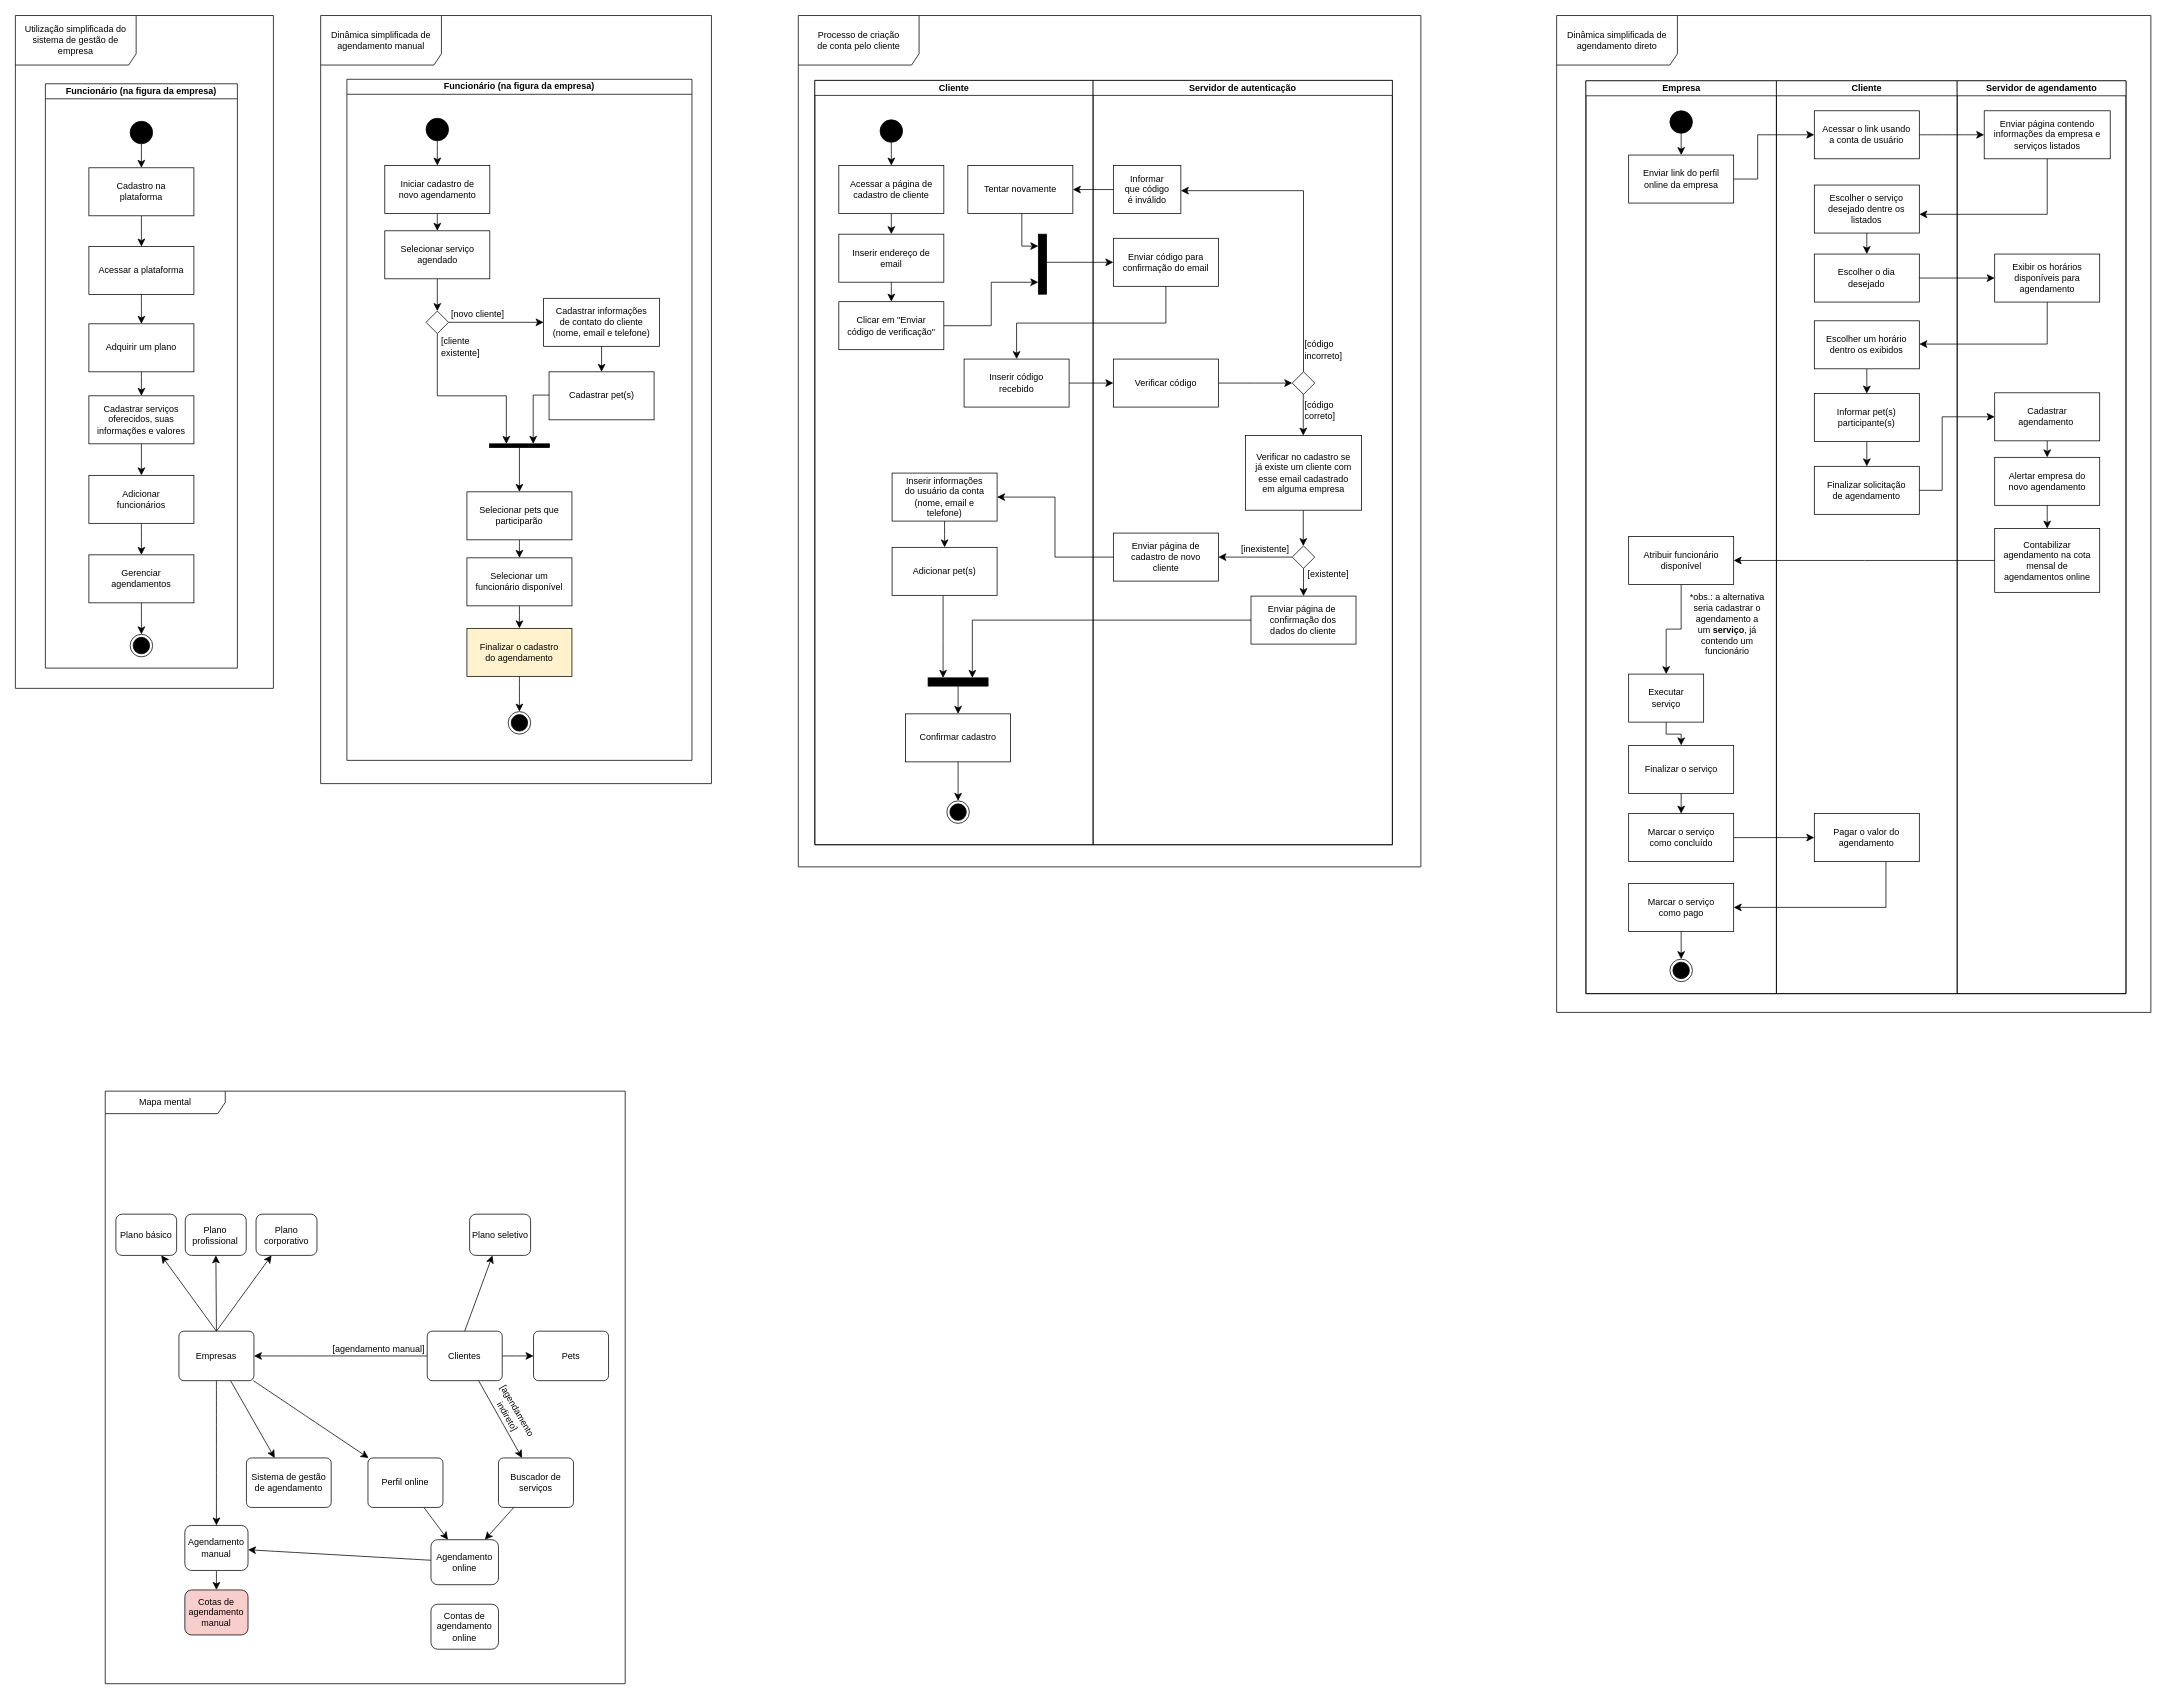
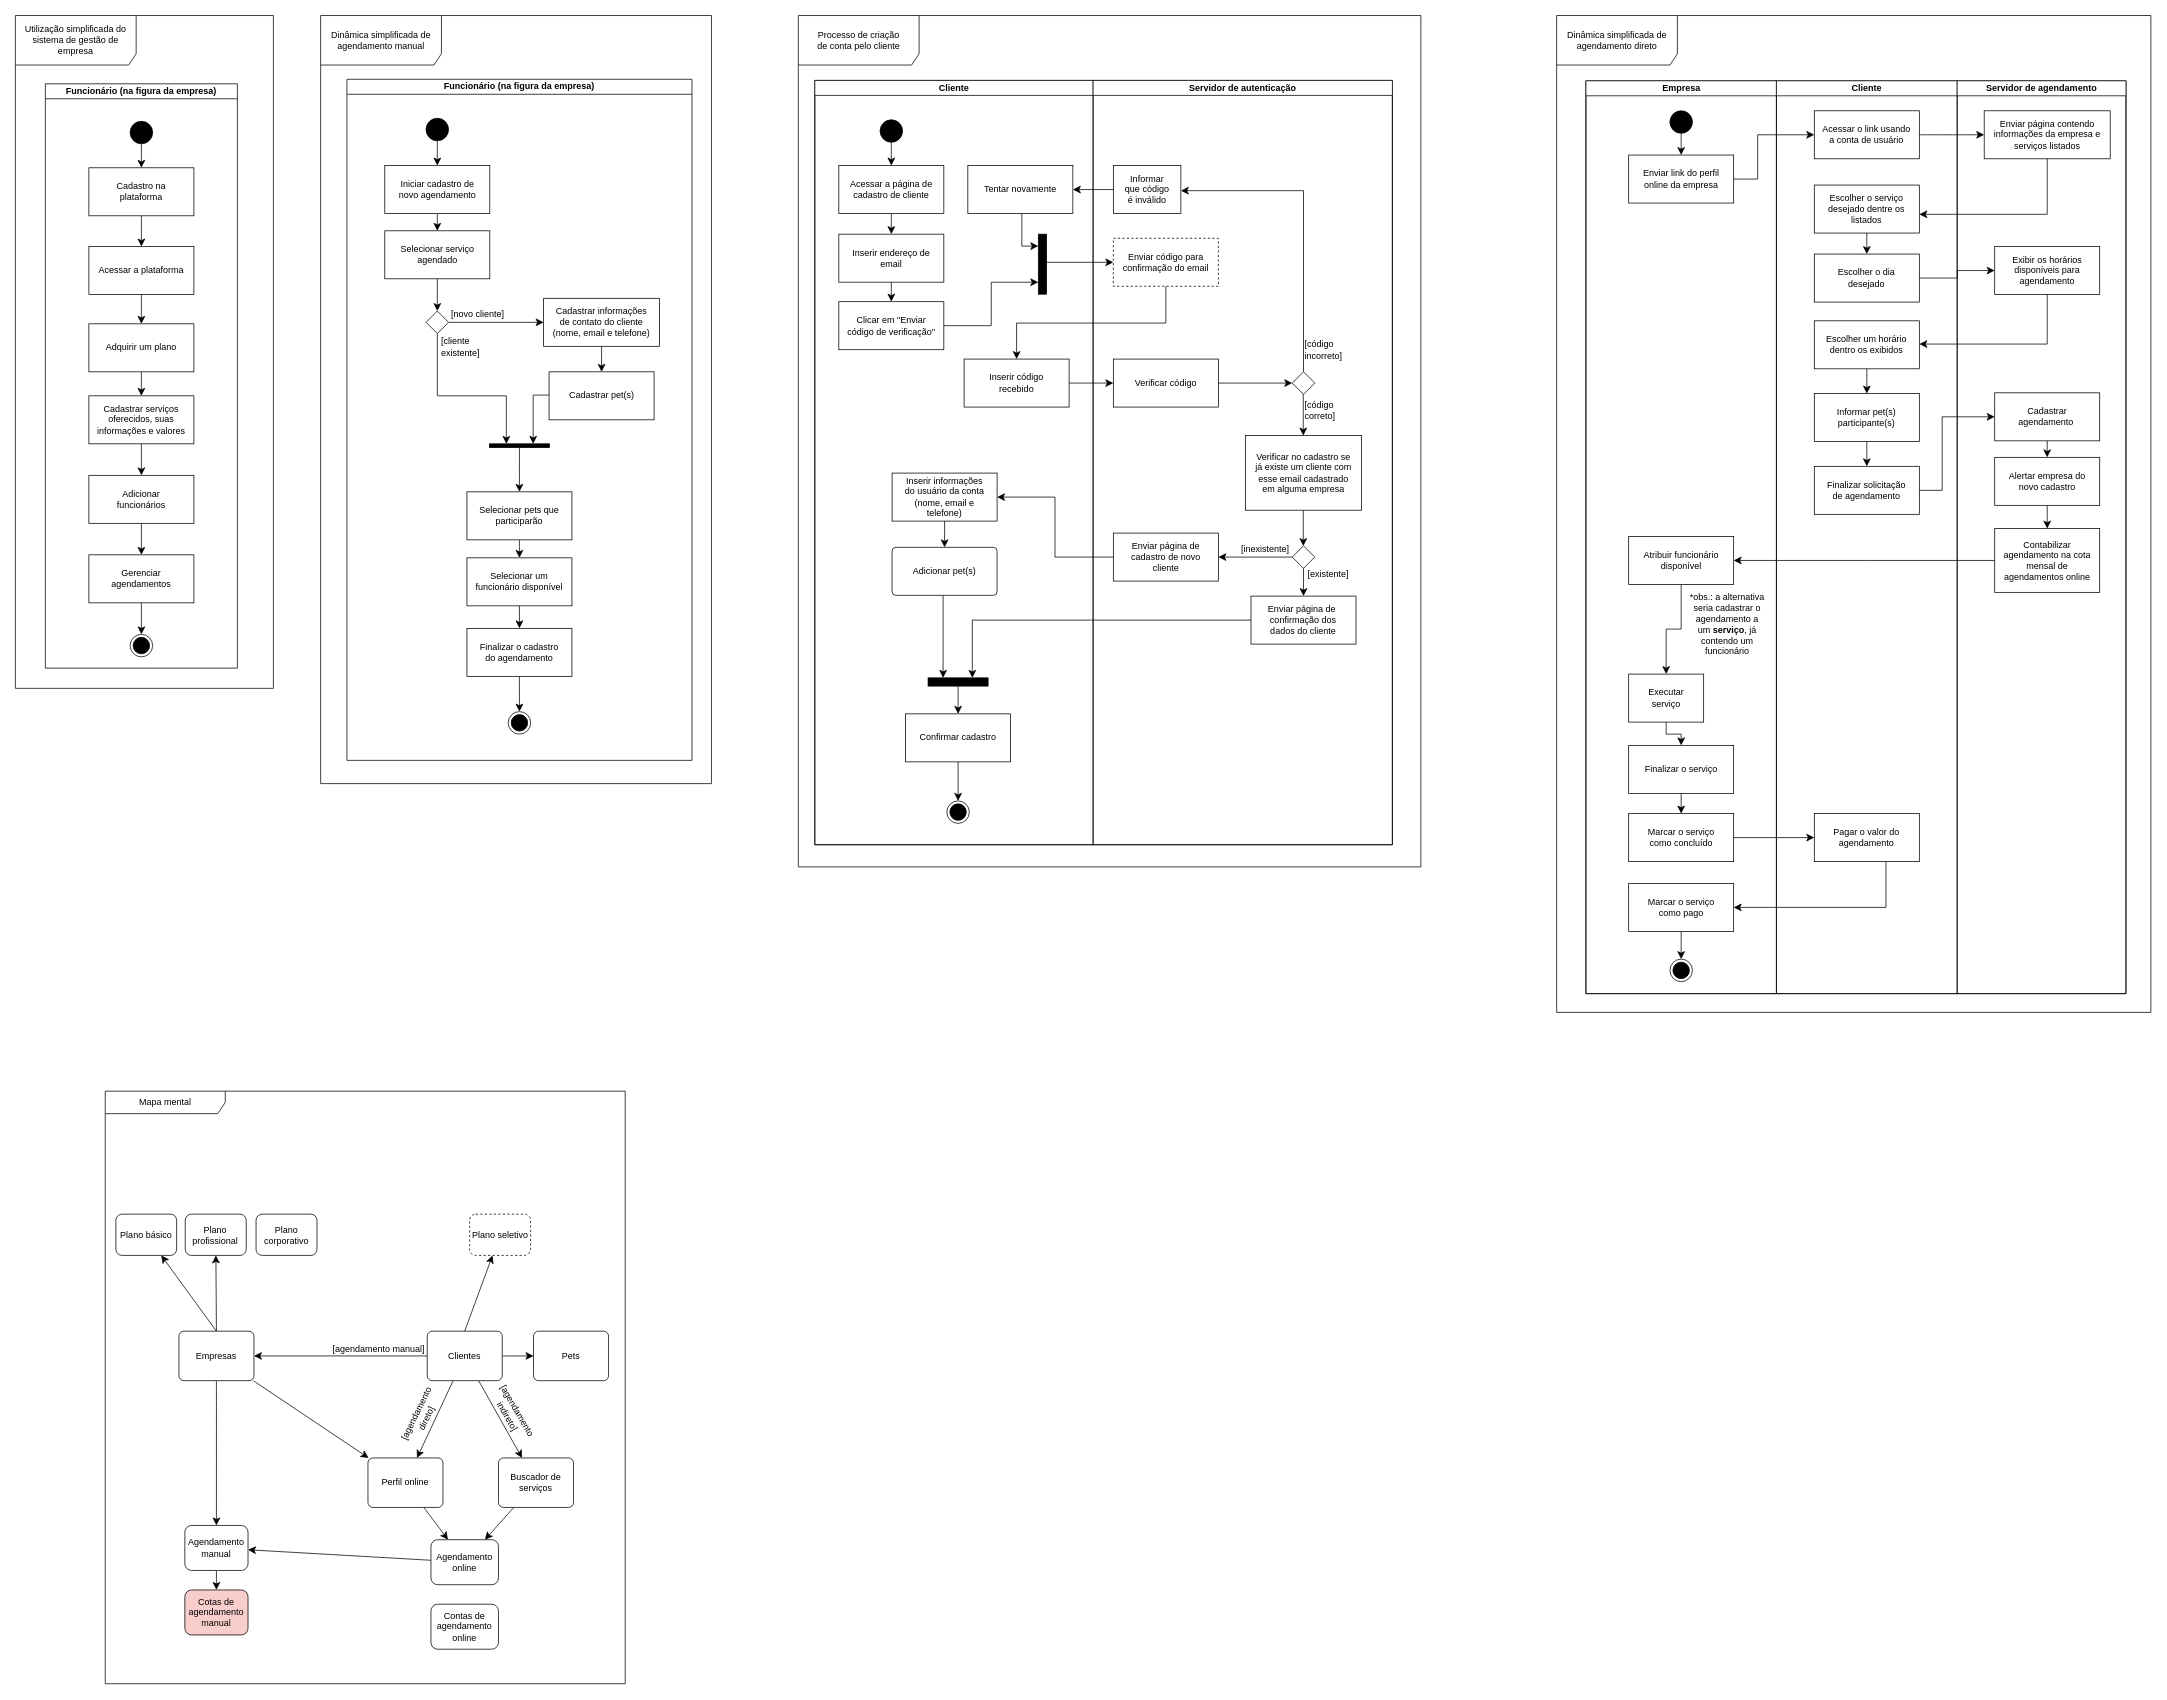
(1166, 262) -> (1166, 262)
(2047, 278) -> (2047, 270)
(2047, 481) -> (2047, 481)
(944, 571) -> (944, 571)
(519, 652) -> (519, 652)
(500, 1235) -> (500, 1235)
(243, 1294) -> none
(251, 1417) -> none
none -> (436, 1417)
(289, 1482) -> none
